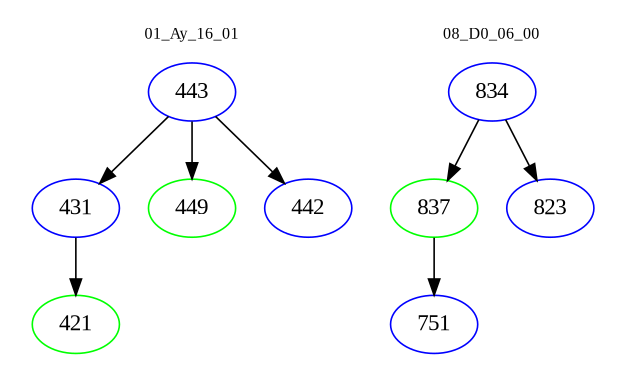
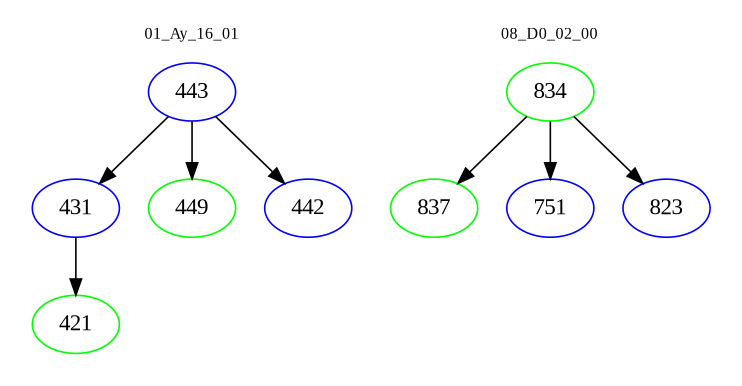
(492, 35) -> (550, 35)
(492, 92) -> (550, 92)
(434, 258) -> (550, 142)
